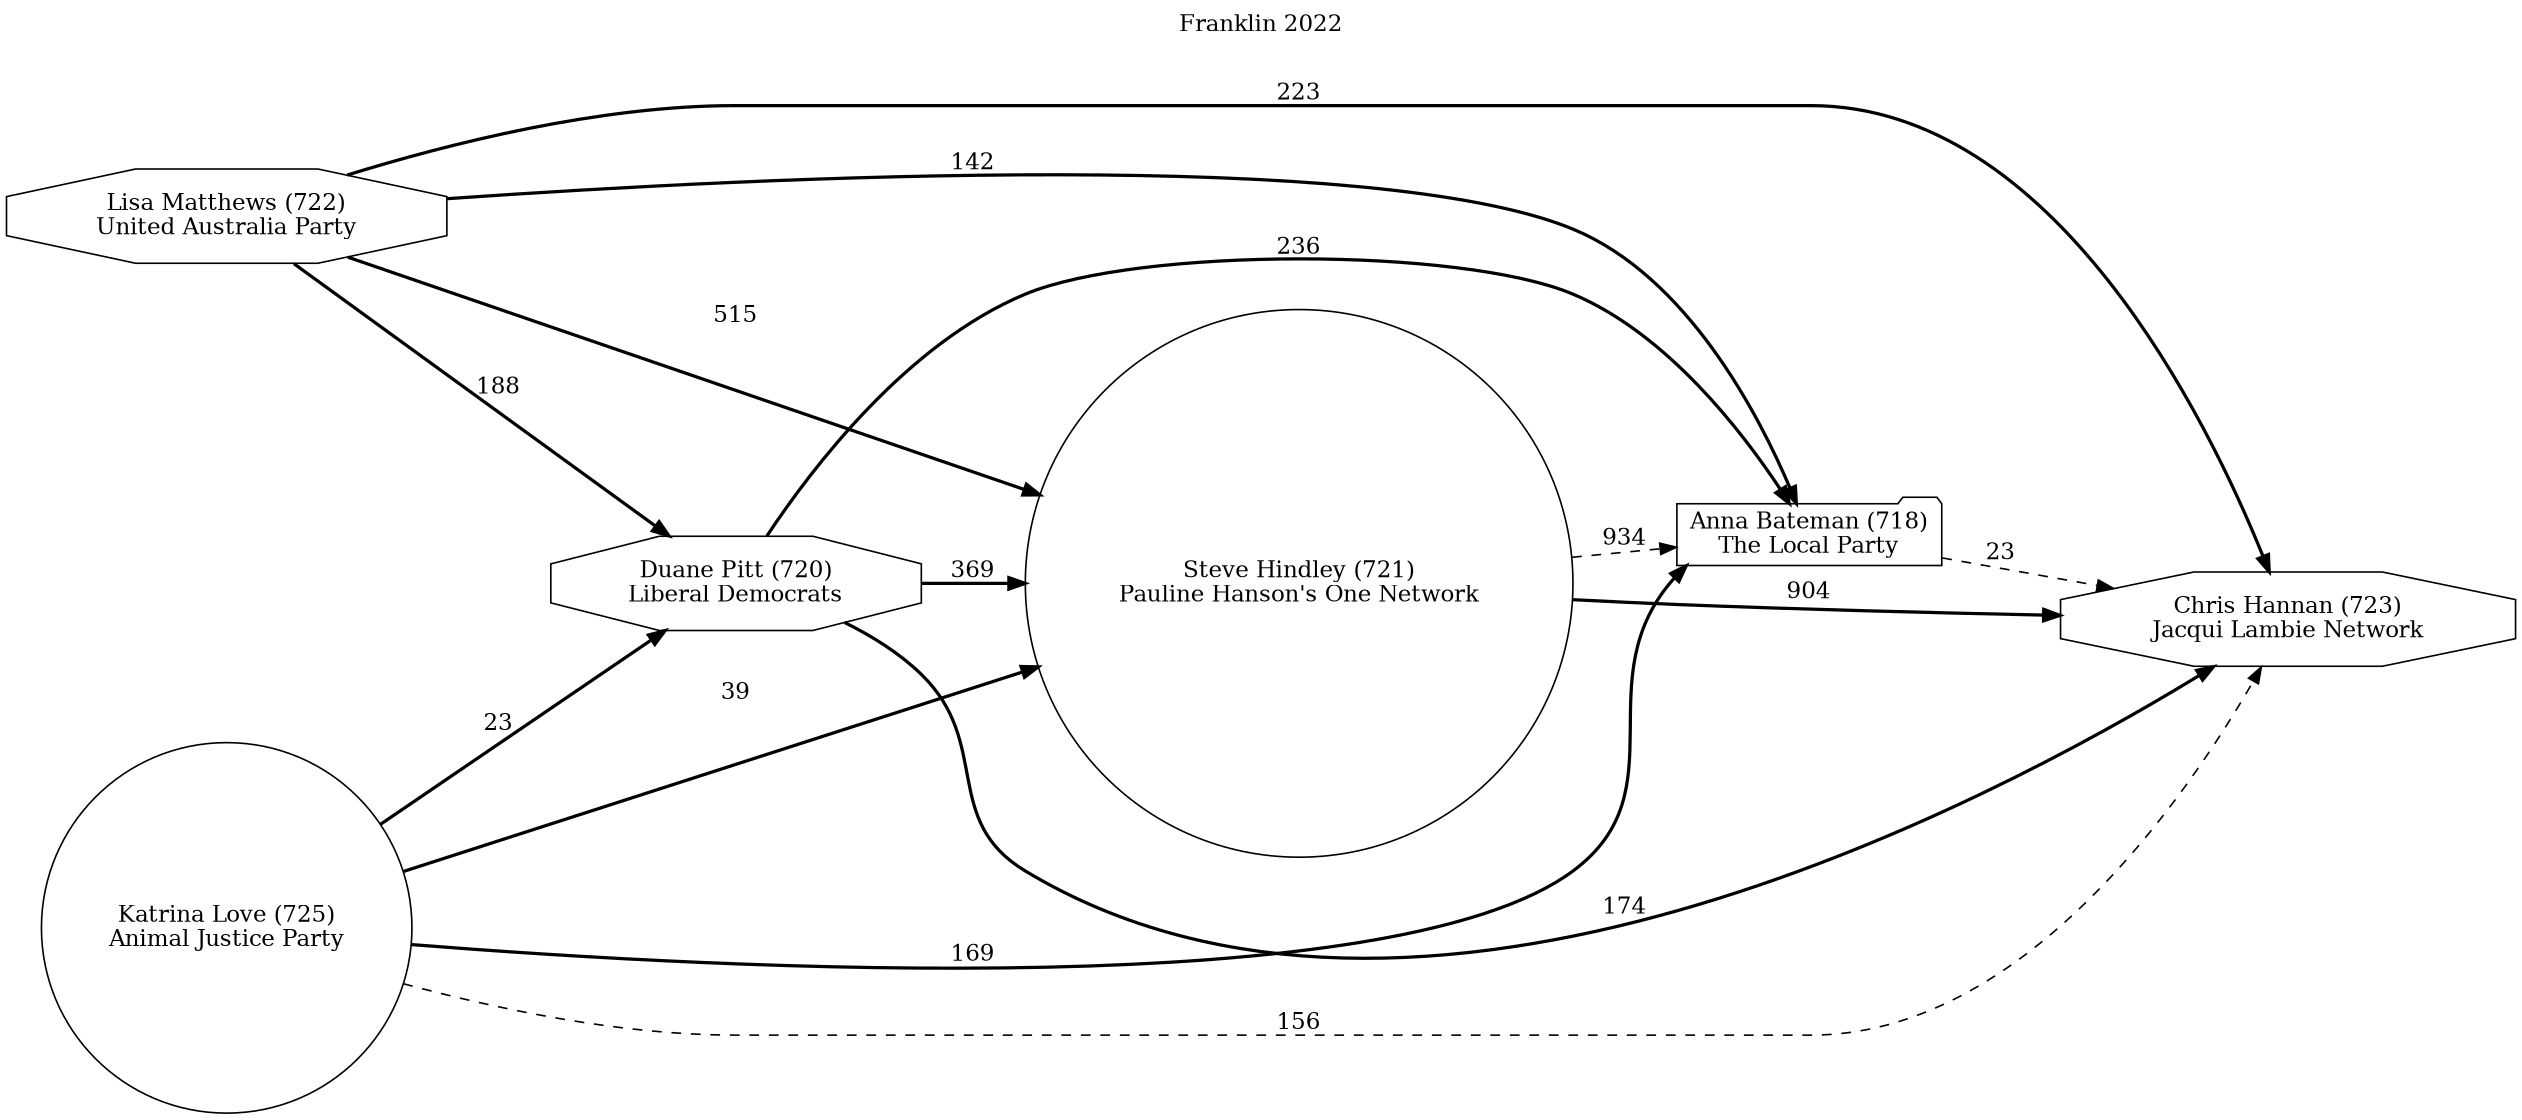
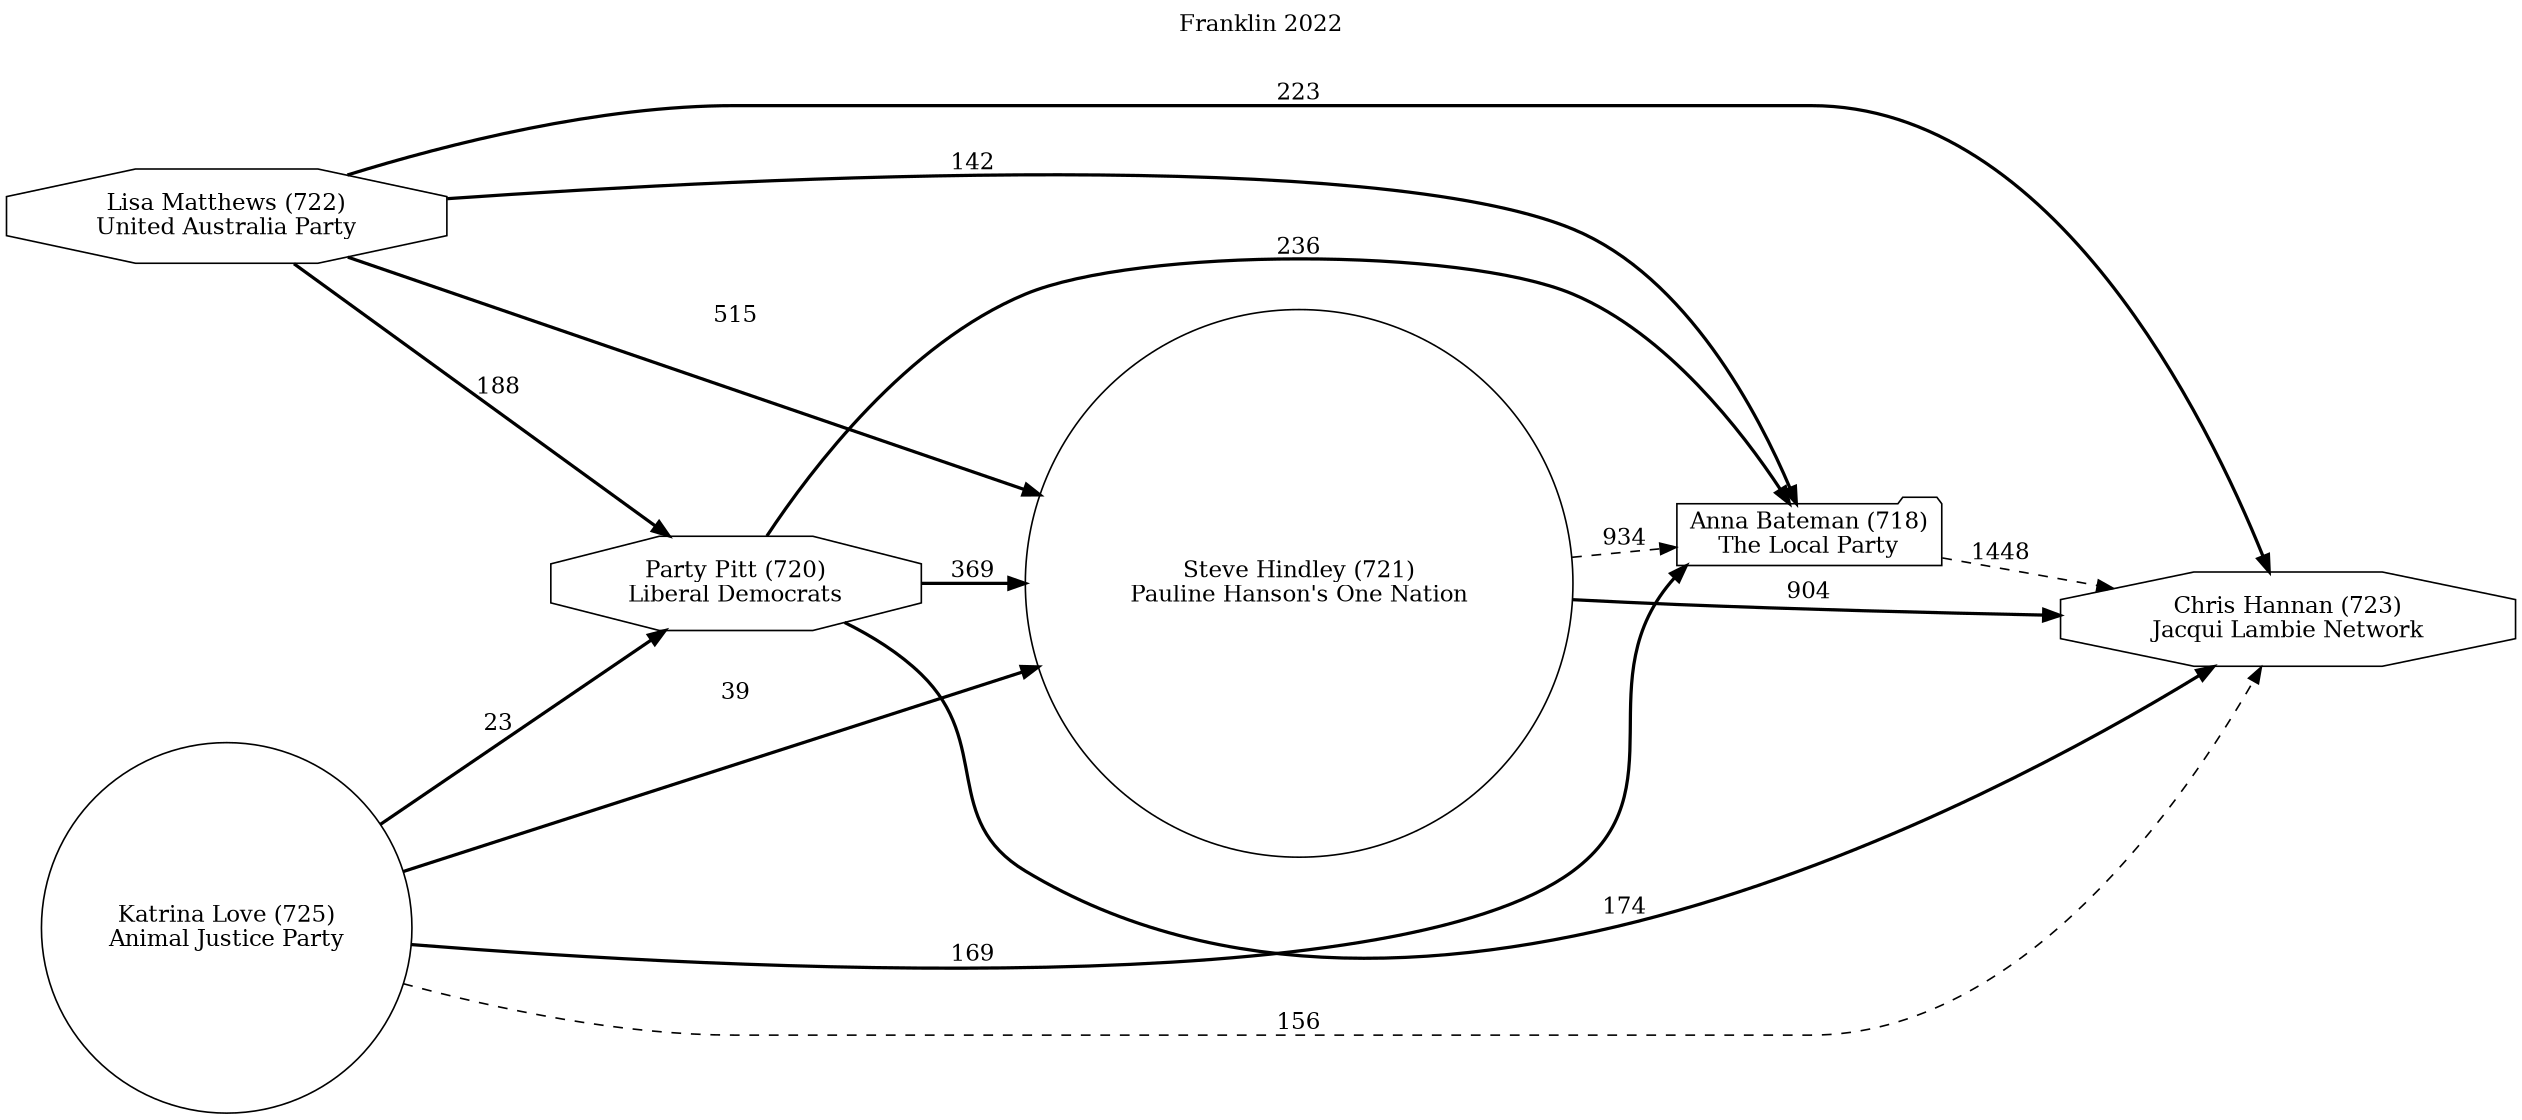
(2001, 553) -> (2001, 553)
(736, 583) -> (736, 583)
(1299, 583) -> (1299, 583)
